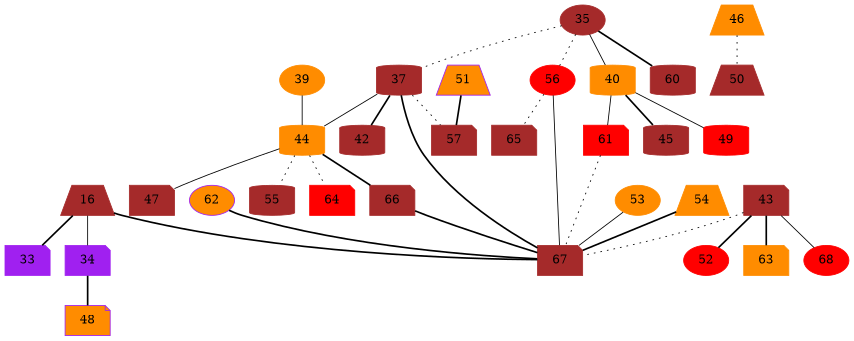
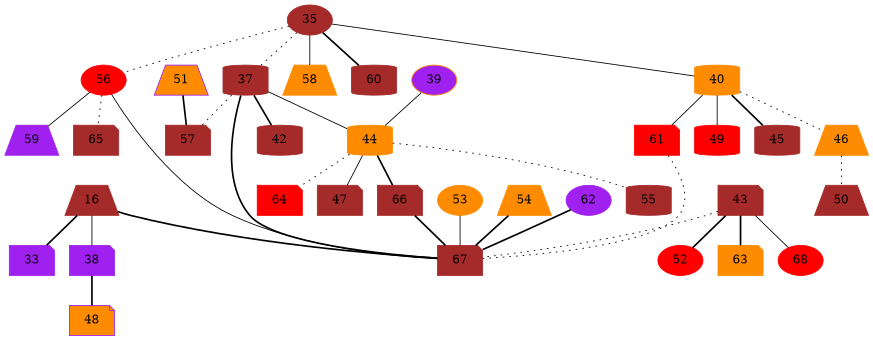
(302, 80) -> (434, 80)
none -> (310, 80)
none -> (782, 111)
none -> (32, 140)
(212, 200) -> (589, 200)
(88, 260) -> (92, 260)
